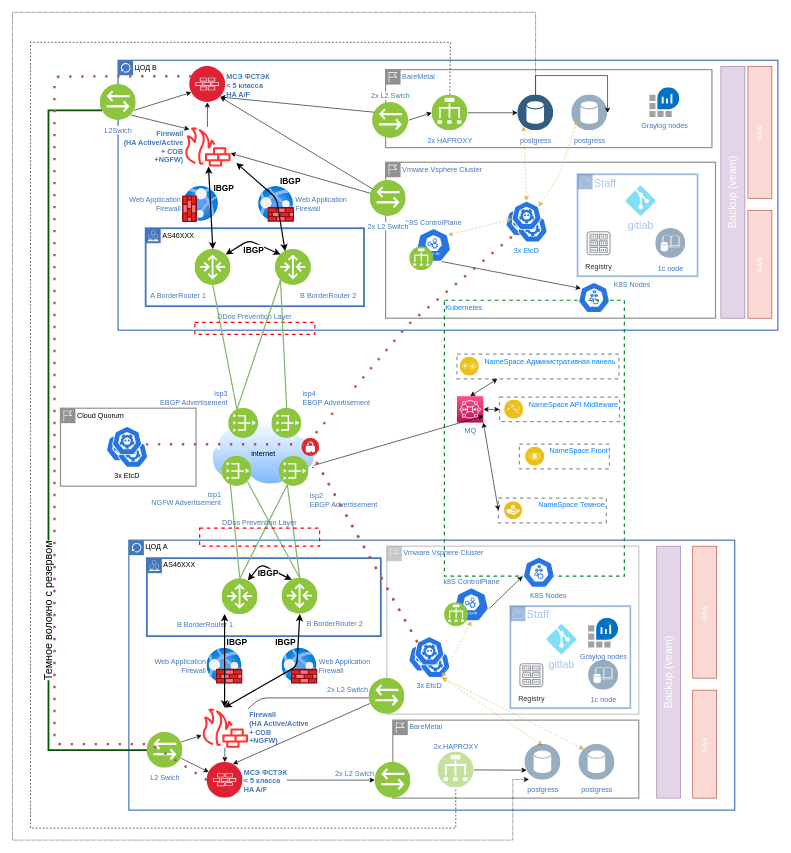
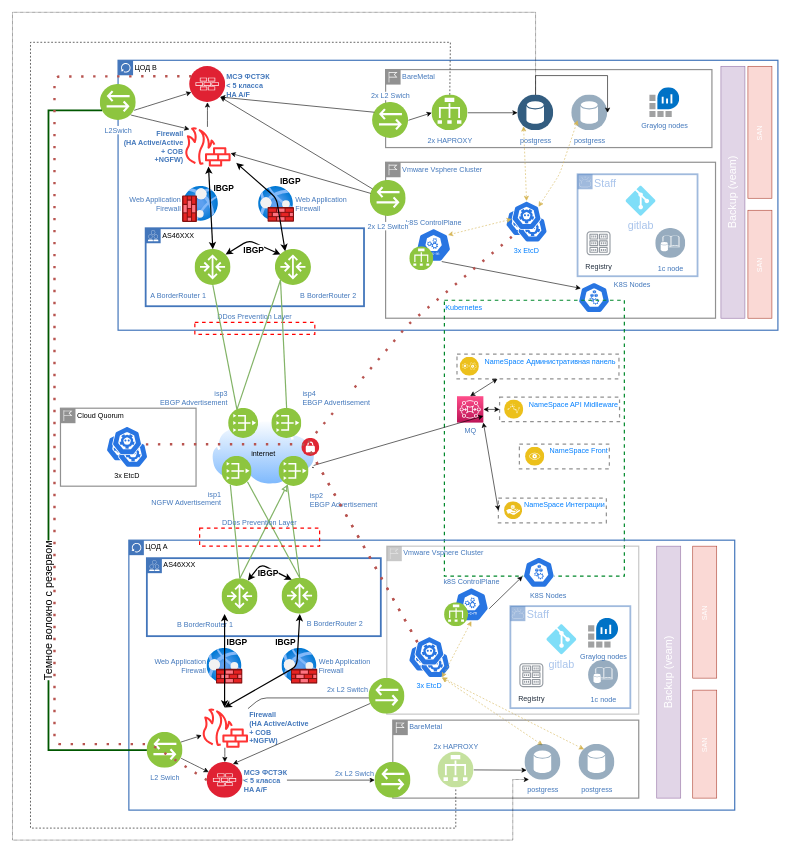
(284, 490) -> (284, 491)
(574, 506) -> (566, 506)
